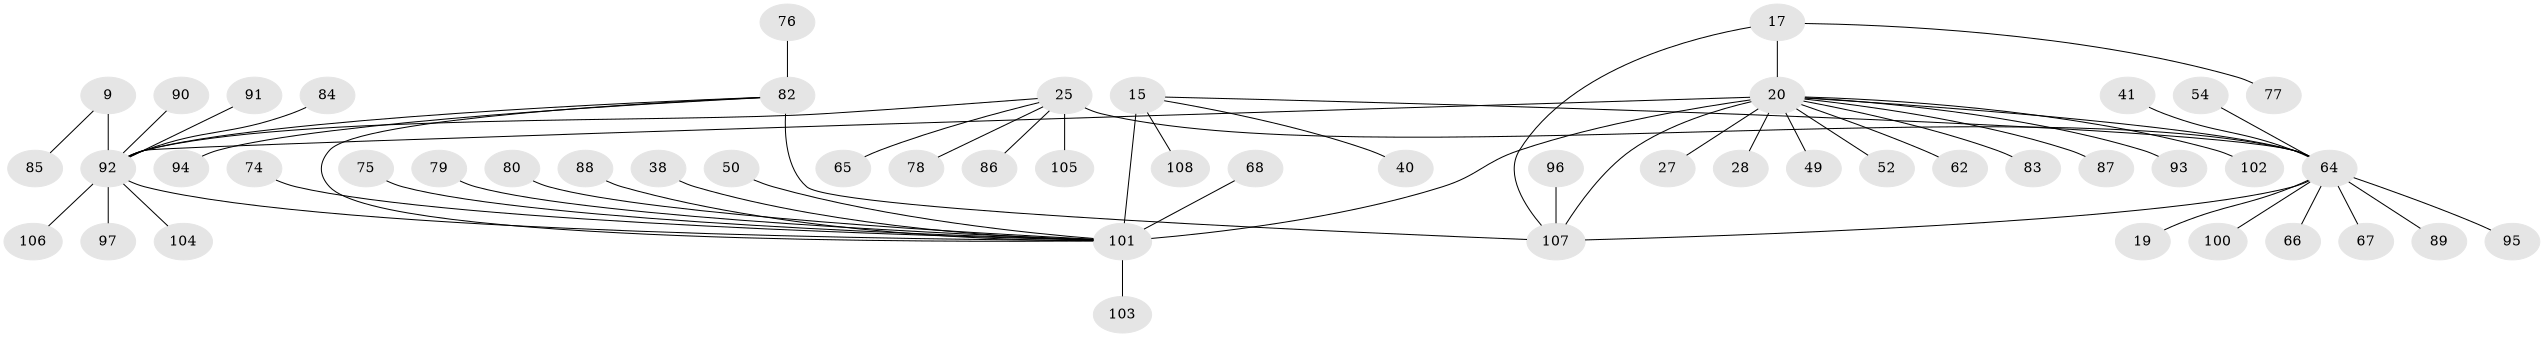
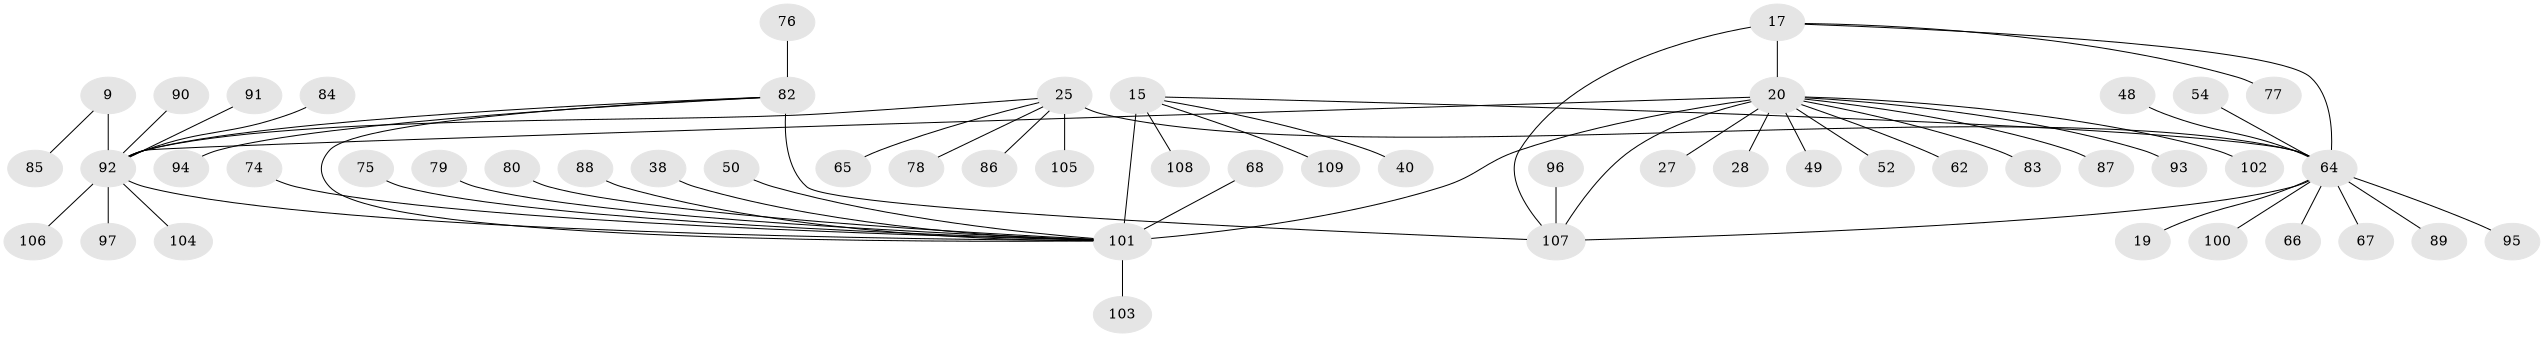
(2128, 95) -> (2128, 95)
(2134, 125) -> (2098, 41)
none -> (1331, 169)
